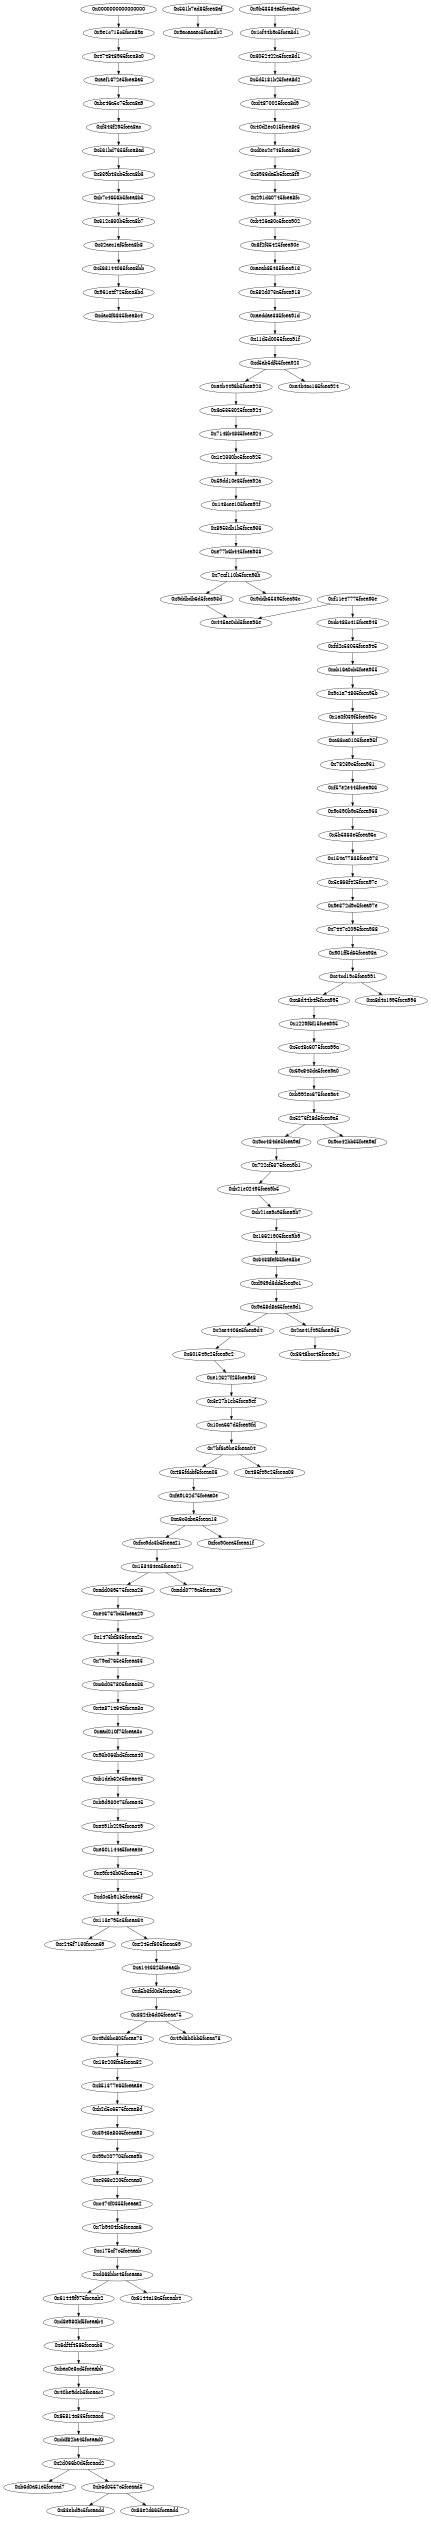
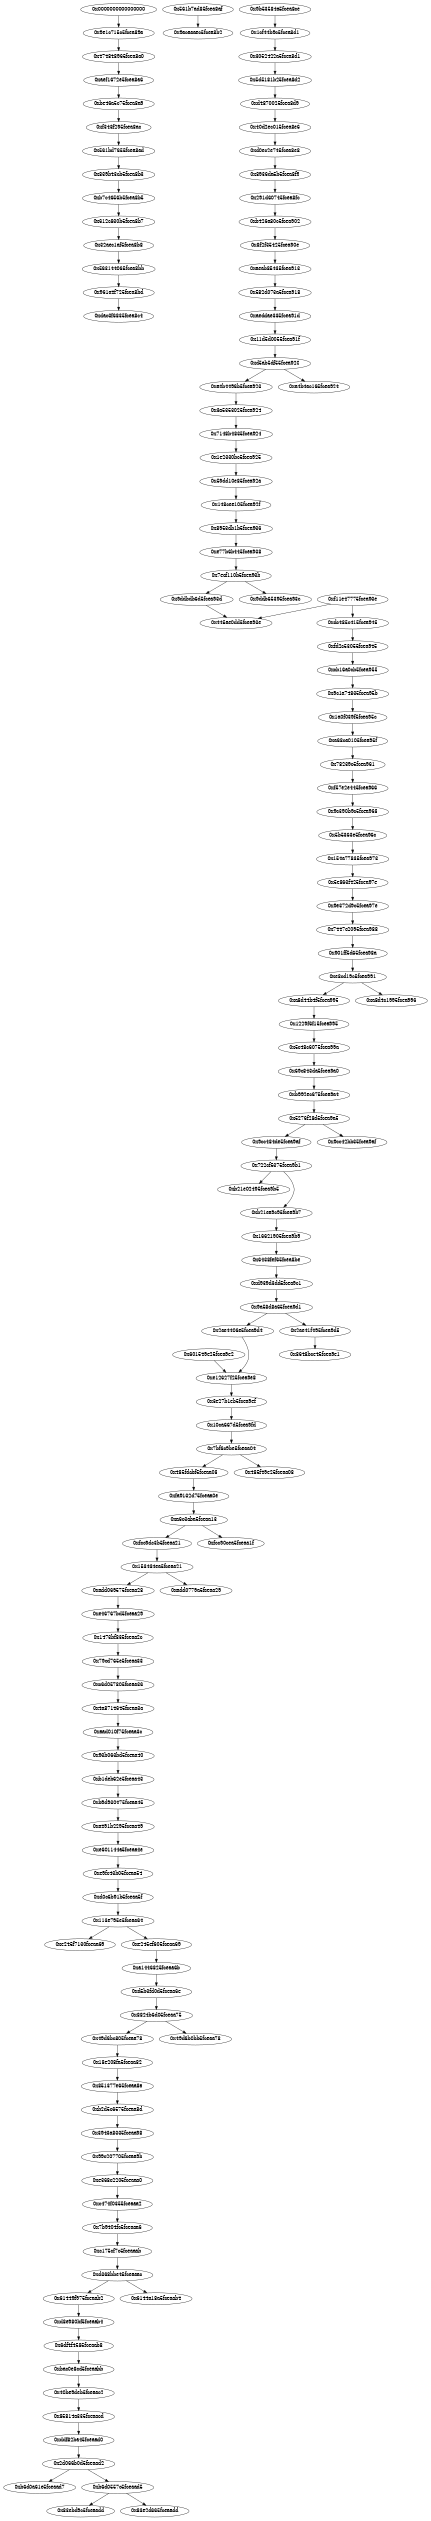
(353, 977) -> (353, 977)
(264, 1200) -> (294, 1188)
(225, 1342) -> (249, 1354)
